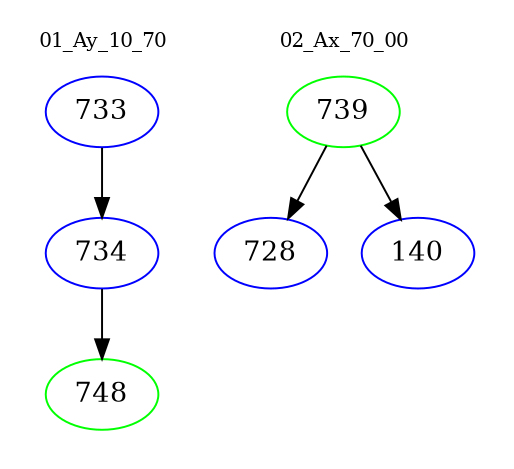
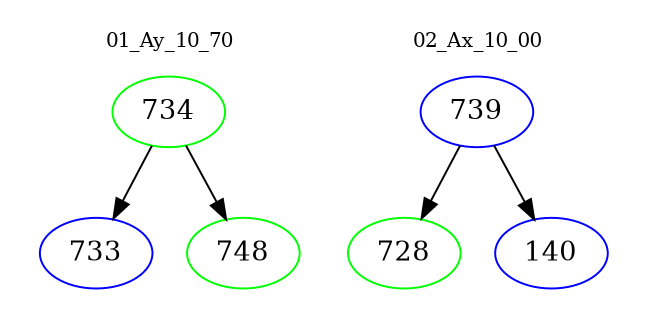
(344, 42) -> (478, 42)
(343, 112) -> (477, 112)
(102, 173) -> (137, 173)
(102, 253) -> (169, 112)
(271, 253) -> (404, 253)
